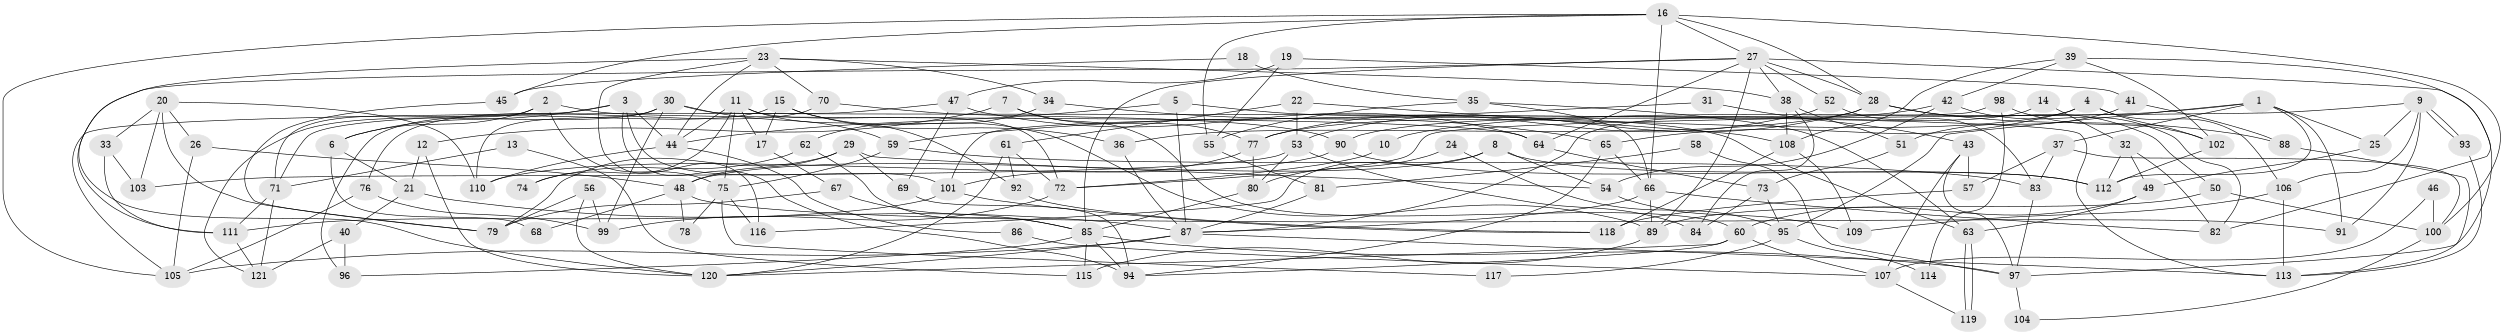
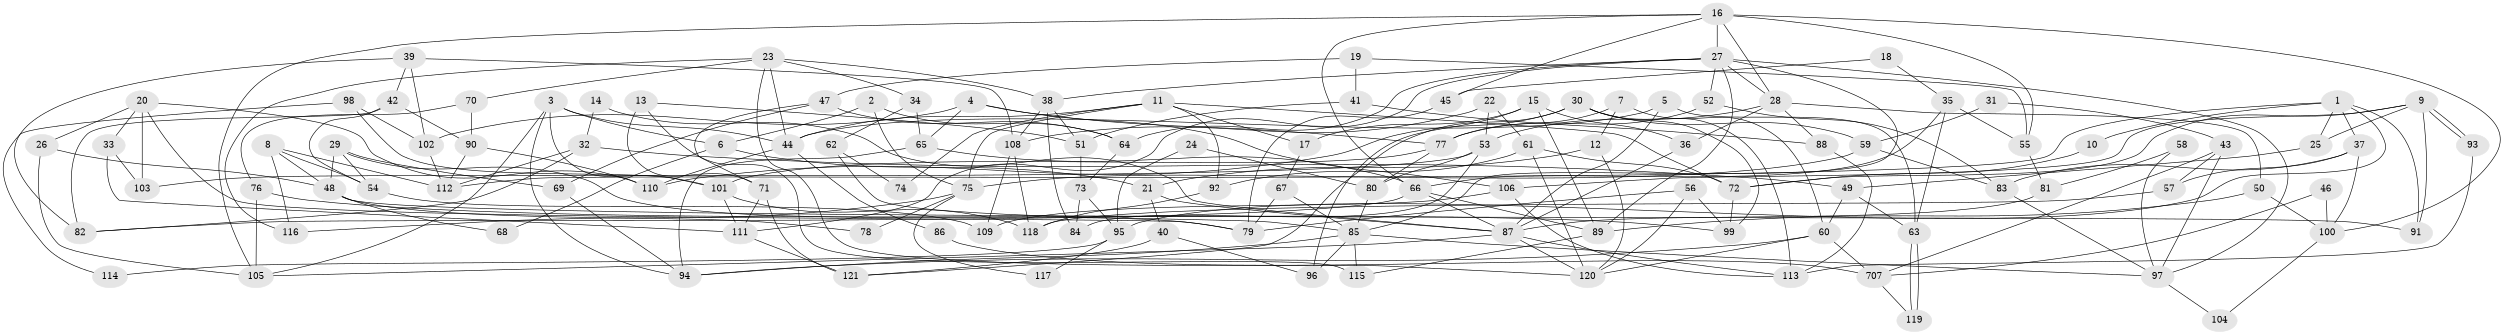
(387, 116) -> none
none -> (852, 117)
(1883, 277) -> (1874, 277)
